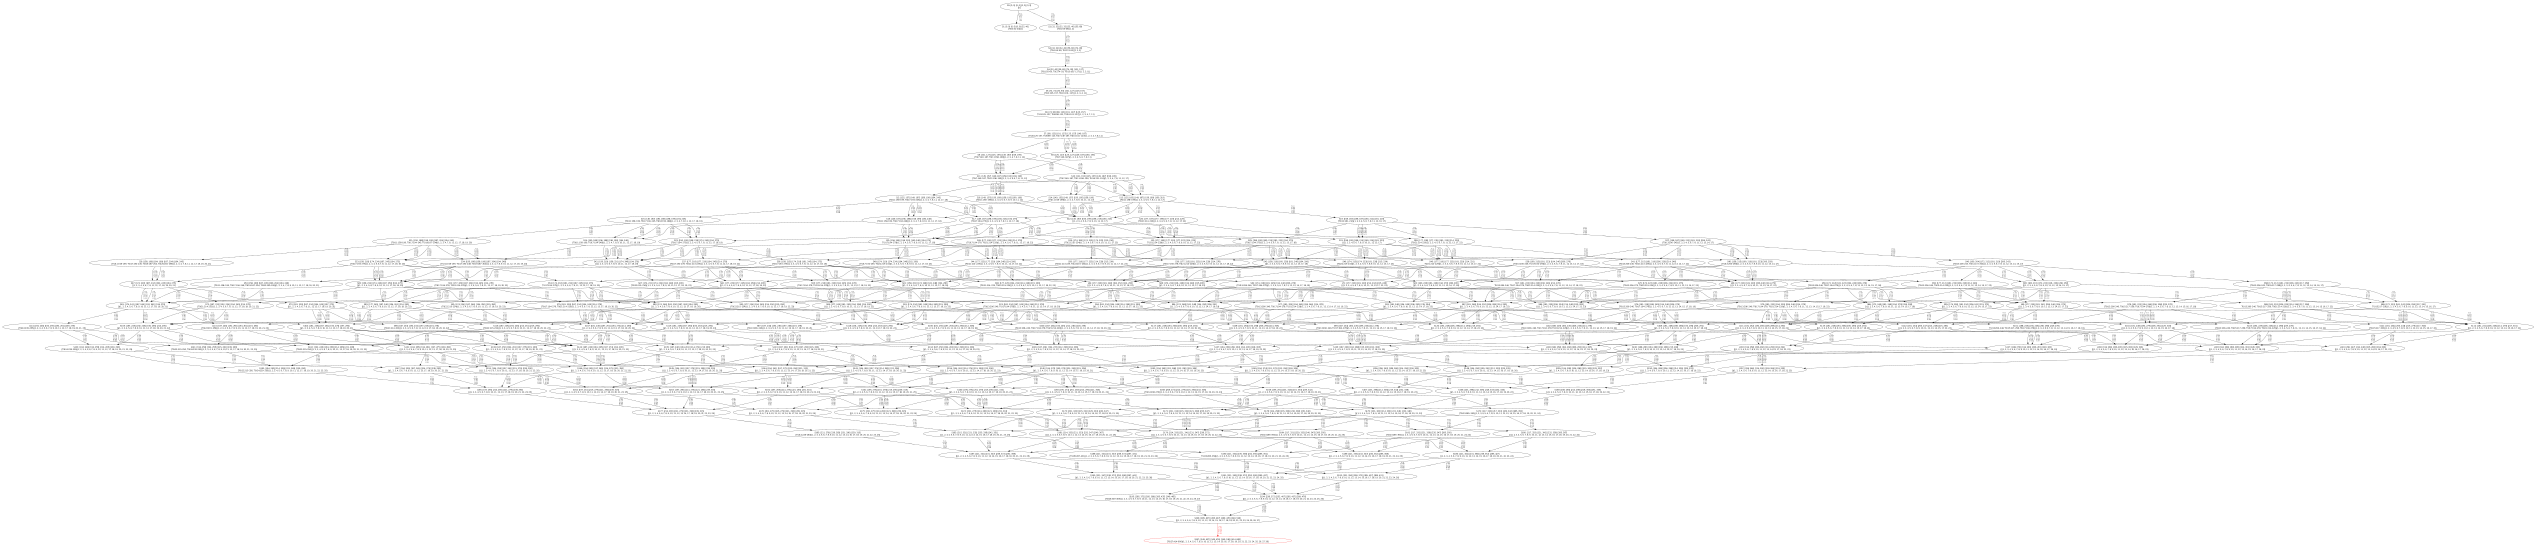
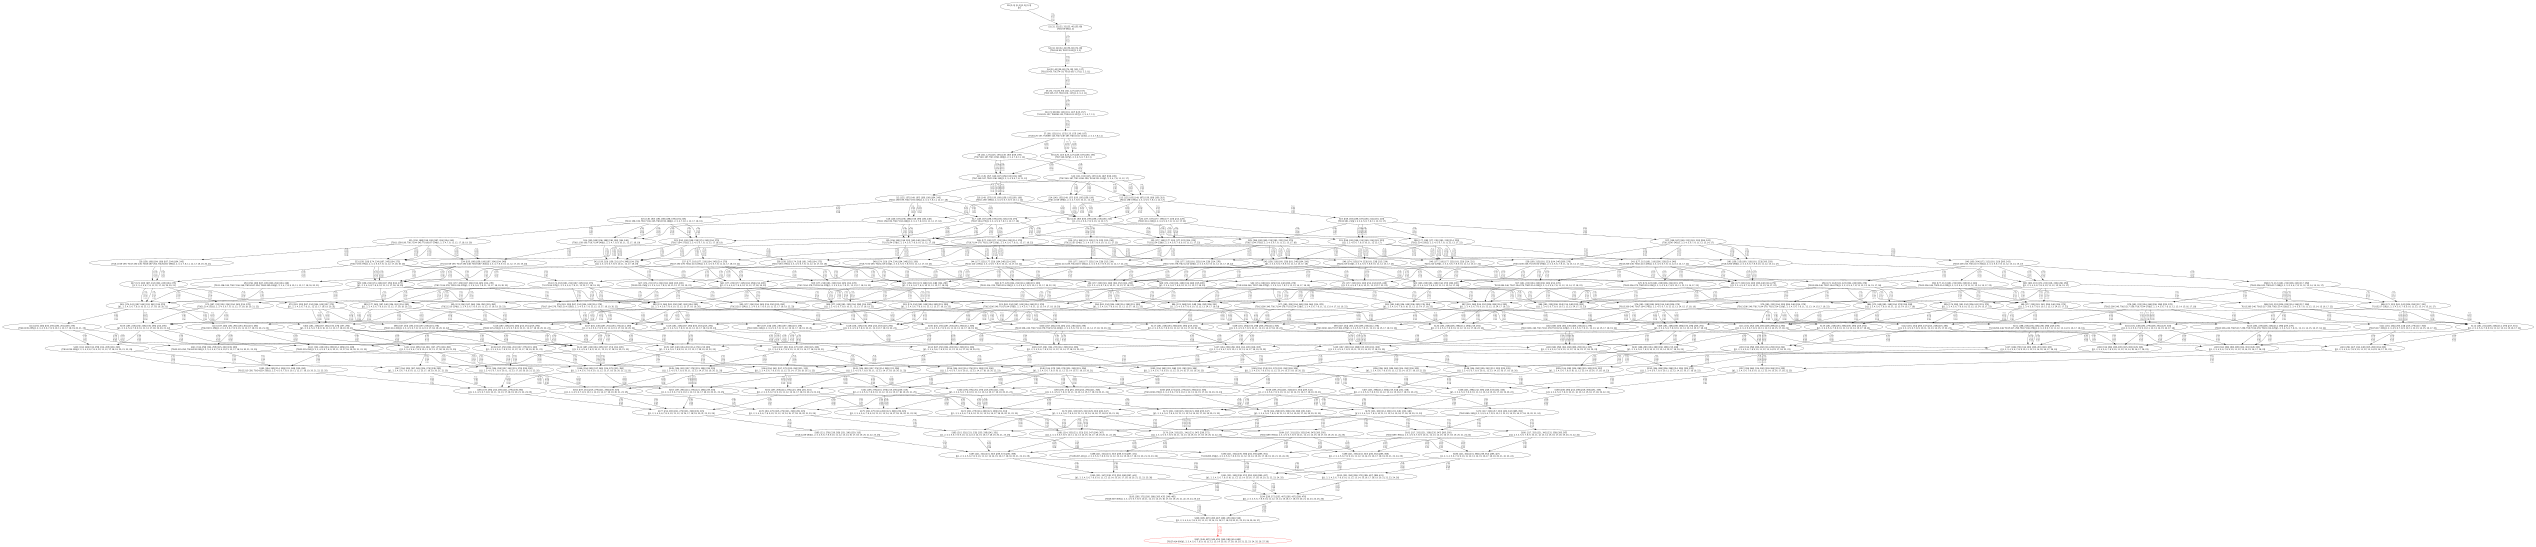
(1016, 28) -> none
